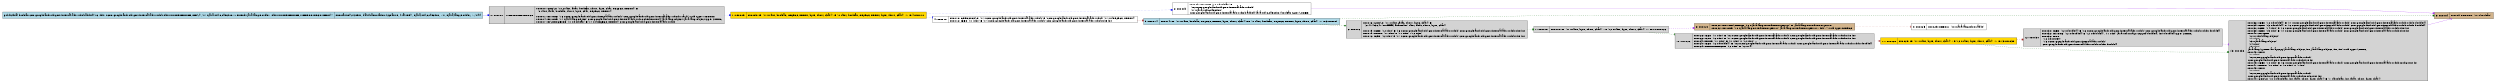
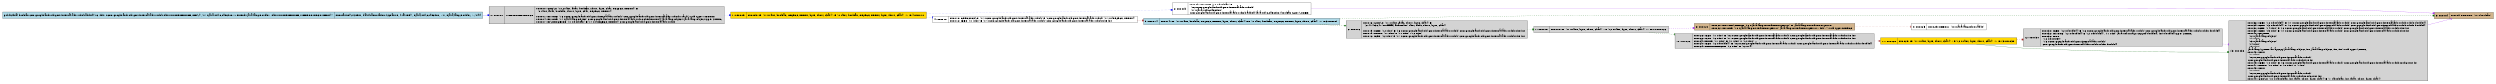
(2263, 36) -> (2262, 36)
(2101, 51) -> (2101, 51)
